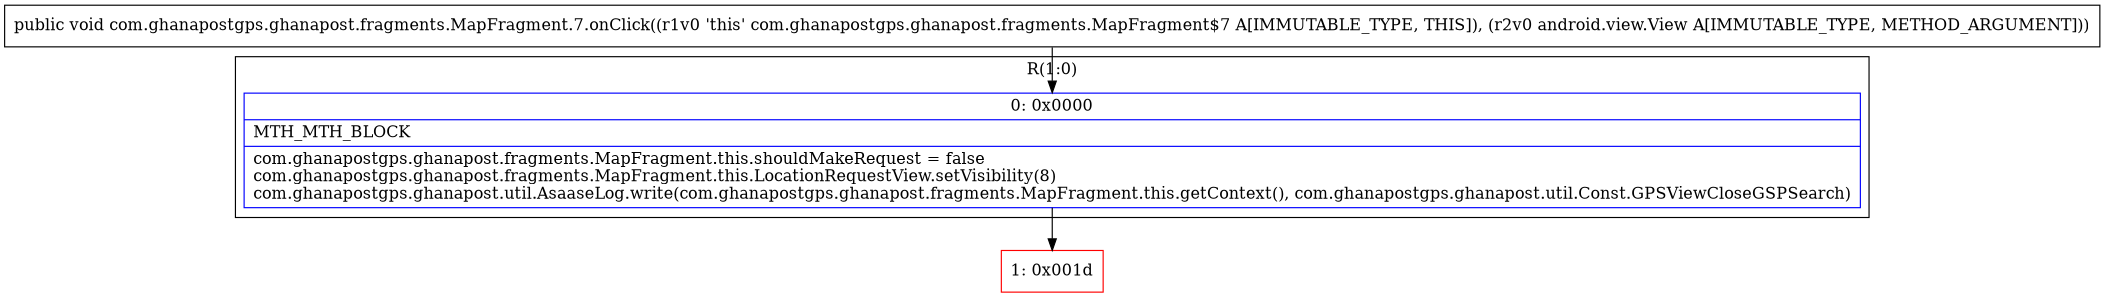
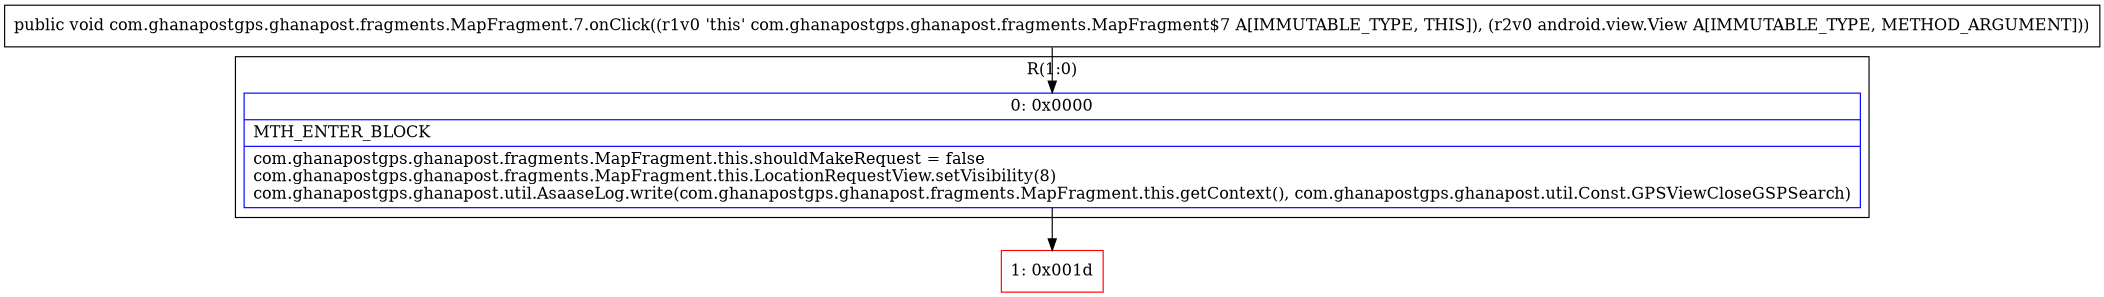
(332, 132) -> (342, 132)
